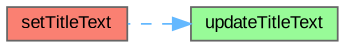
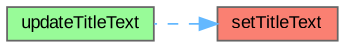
(150, 24) -> (177, 24)
